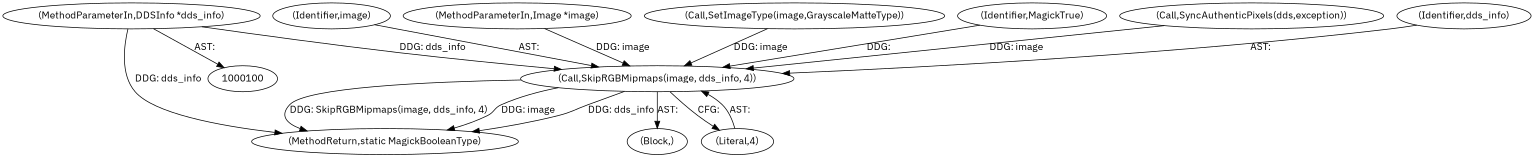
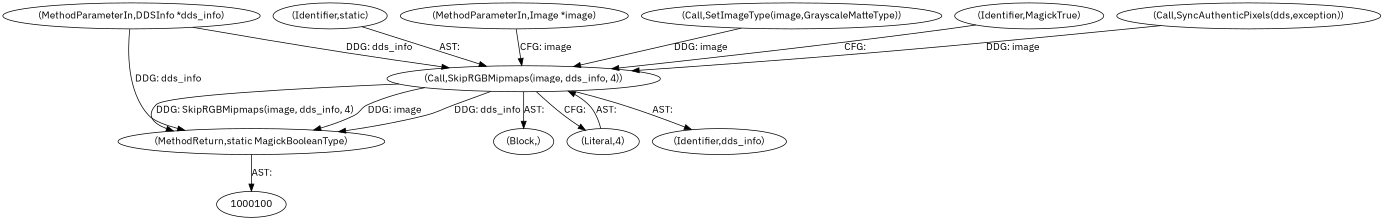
(332, 16) -> (330, 16)
(186, 46) -> (251, 169)
(623, 47) -> (546, 47)
(880, 47) -> (857, 47)
(1104, 55) -> (629, 107)
